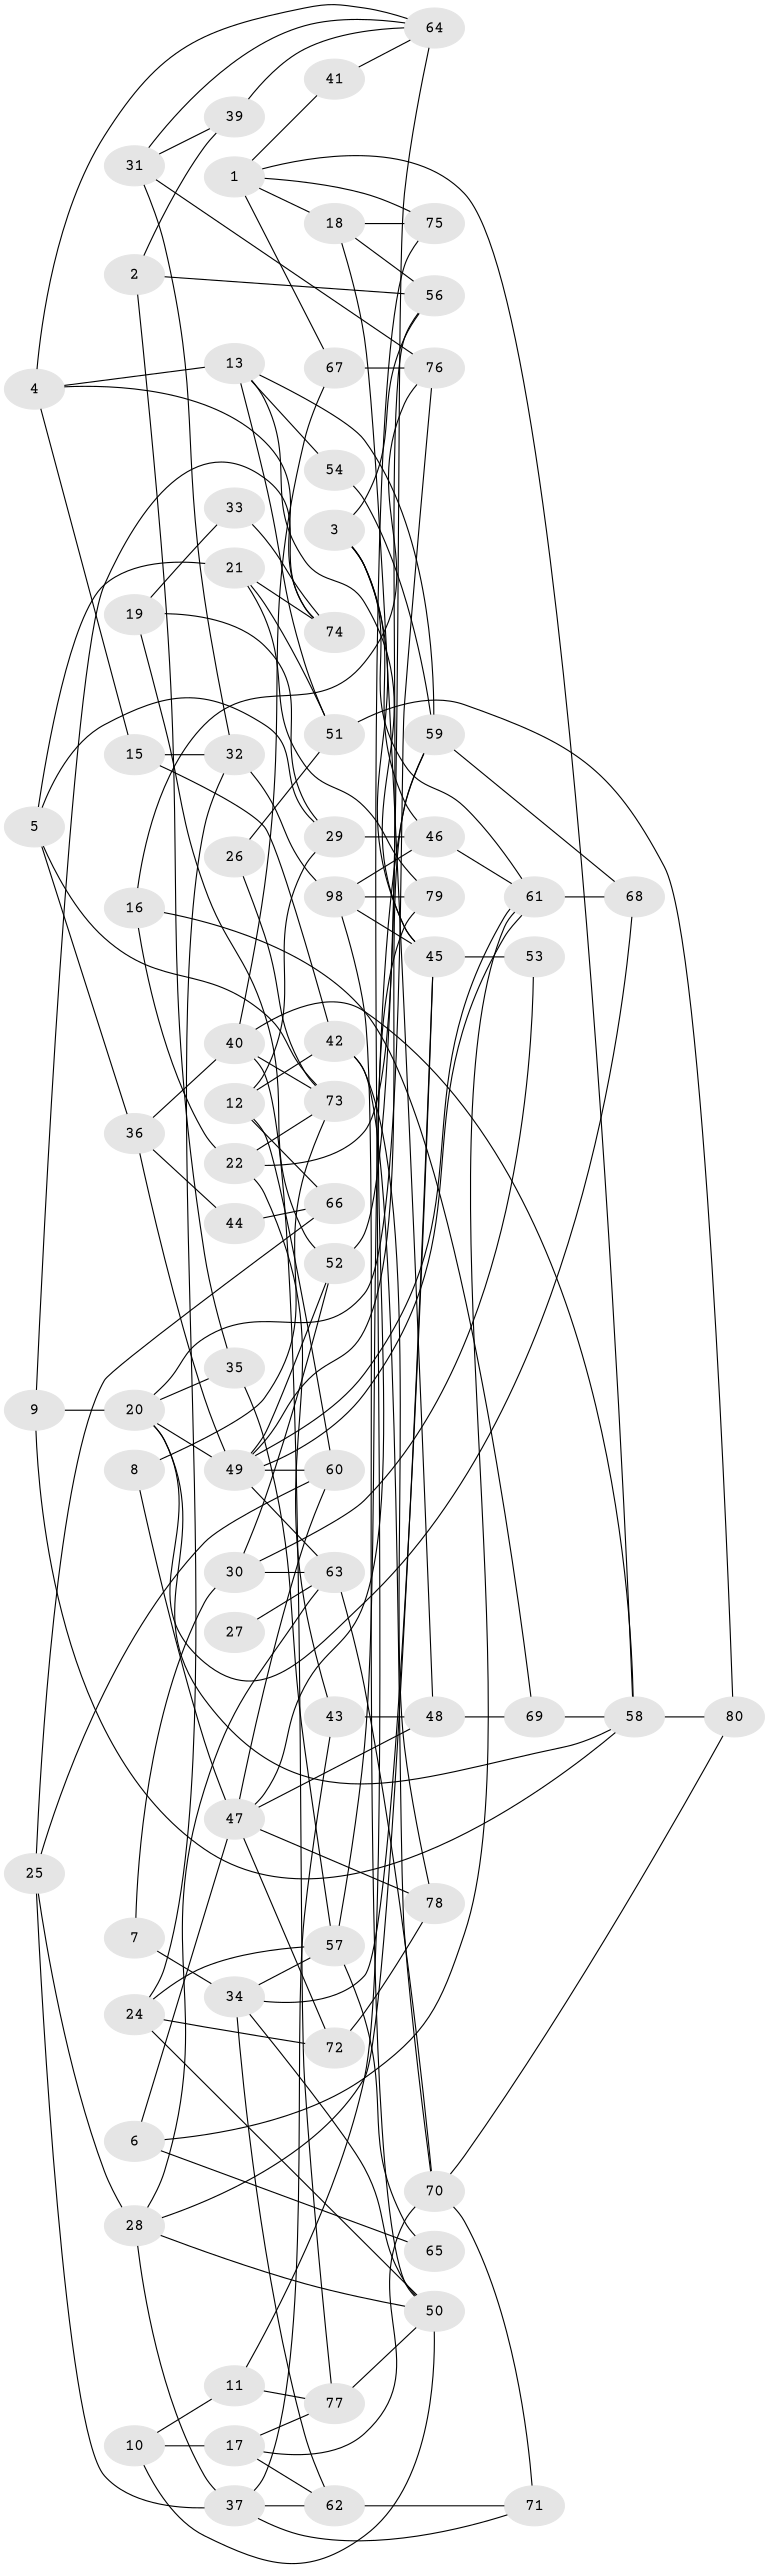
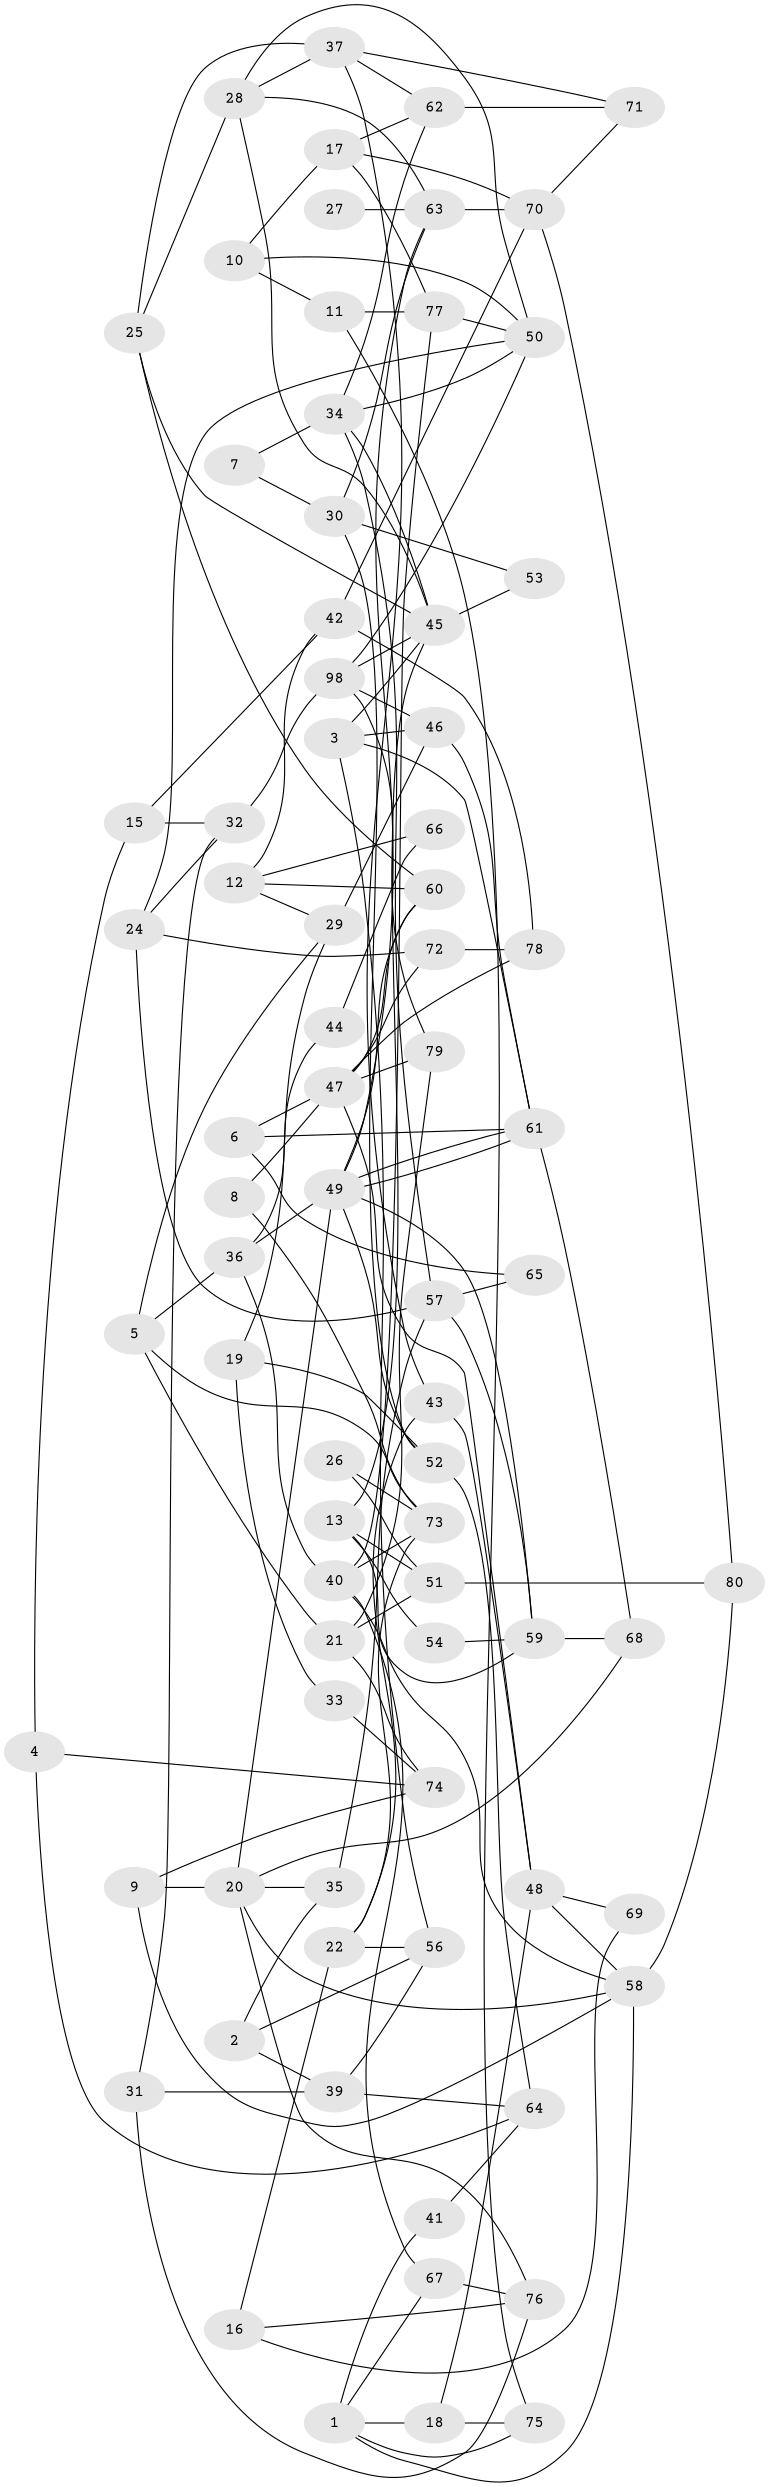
(259, 46) -> none
(384, 260) -> (388, 2021)
(135, 376) -> none
(73, 1483) -> (238, 517)
(585, 1717) -> (584, 1938)
